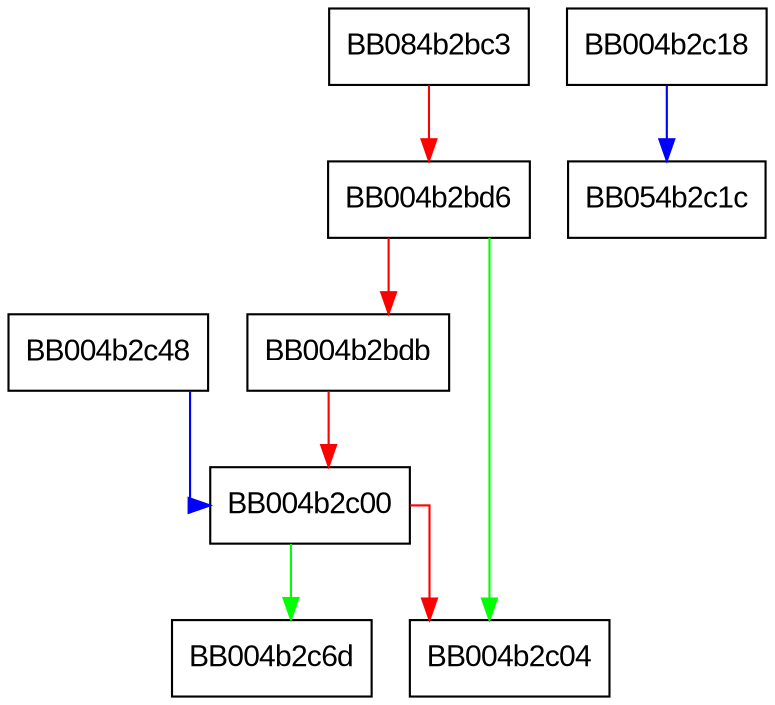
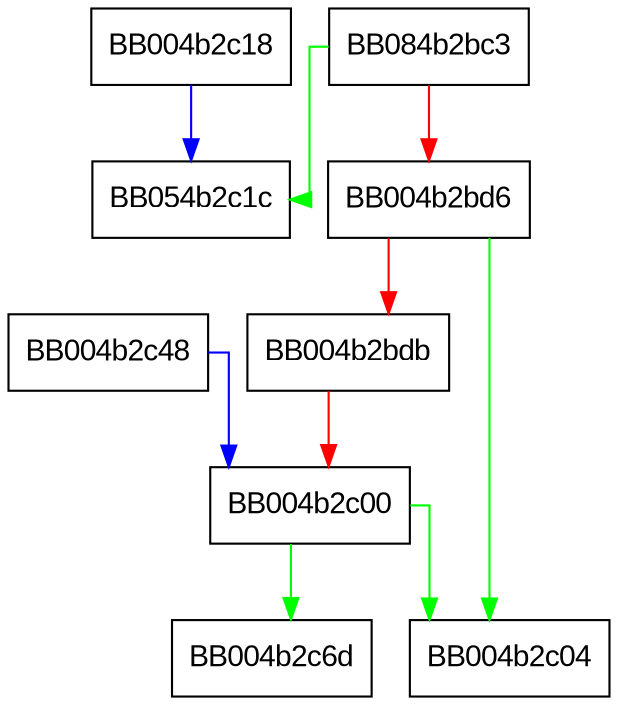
none -> (310, 115)
(430, 542) -> (430, 542)
